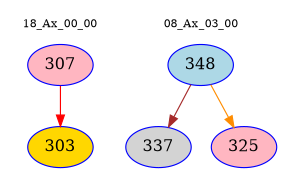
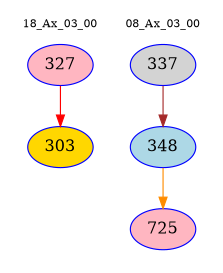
(60, 25) -> (60, 25)
(60, 65) -> (60, 65)
(182, 101) -> (163, 100)
(244, 147) -> (163, 229)
